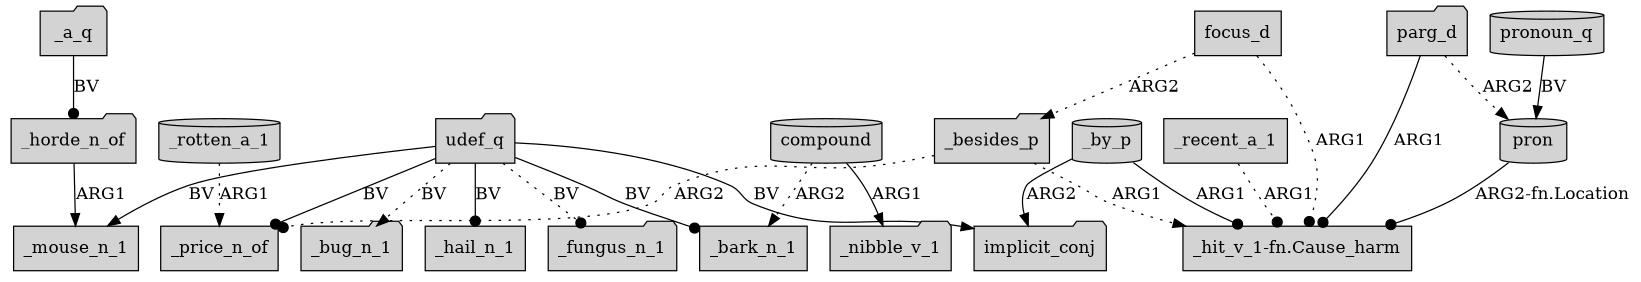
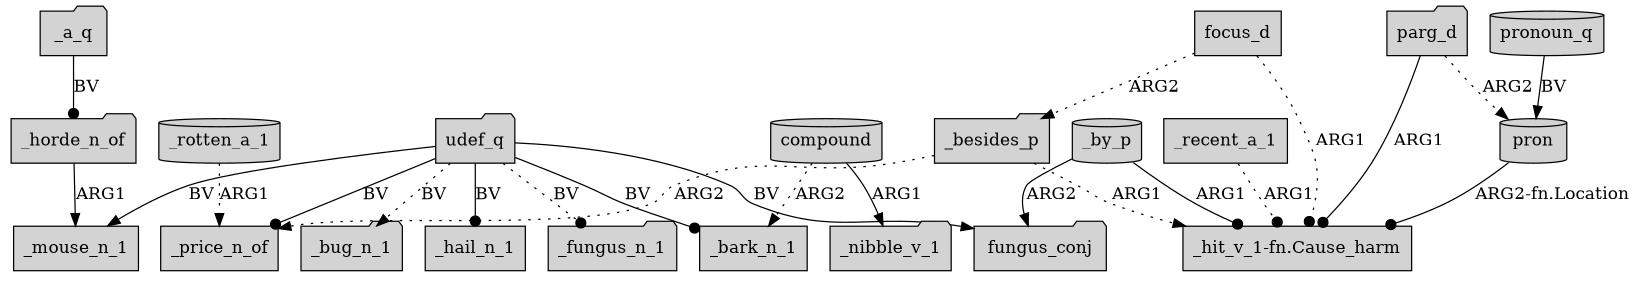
(617, 213) -> (617, 213)
(1040, 248) -> (1040, 248)
